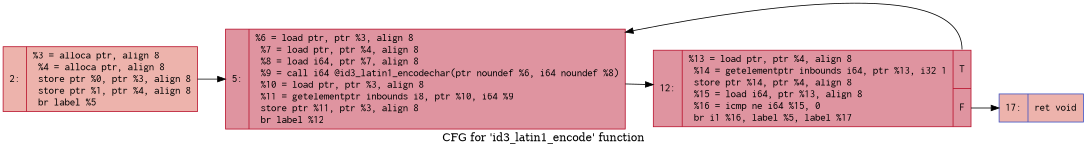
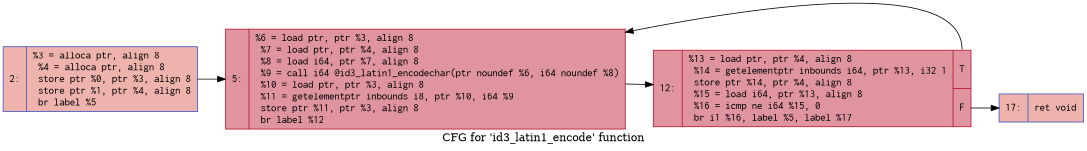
(100, 79) -> (100, 79)
